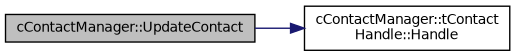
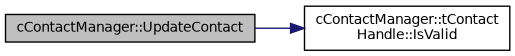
(407, 28) -> (407, 28)
